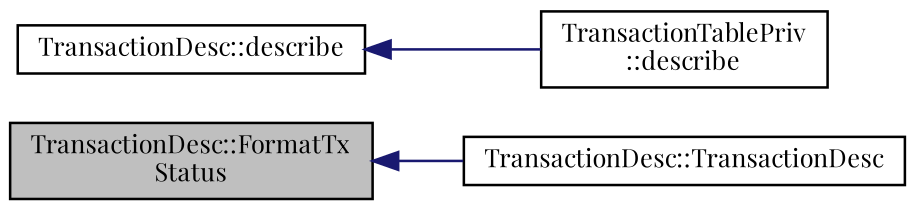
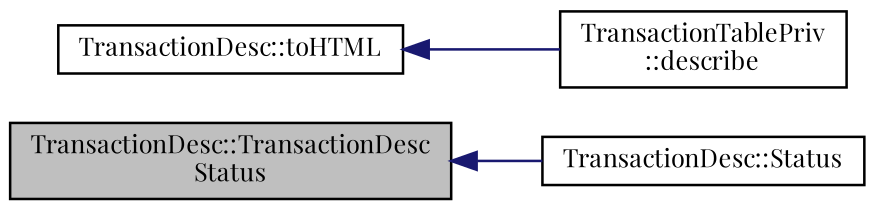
(191, 49) -> (231, 49)
(191, 161) -> (231, 161)
(684, 161) -> (703, 161)
